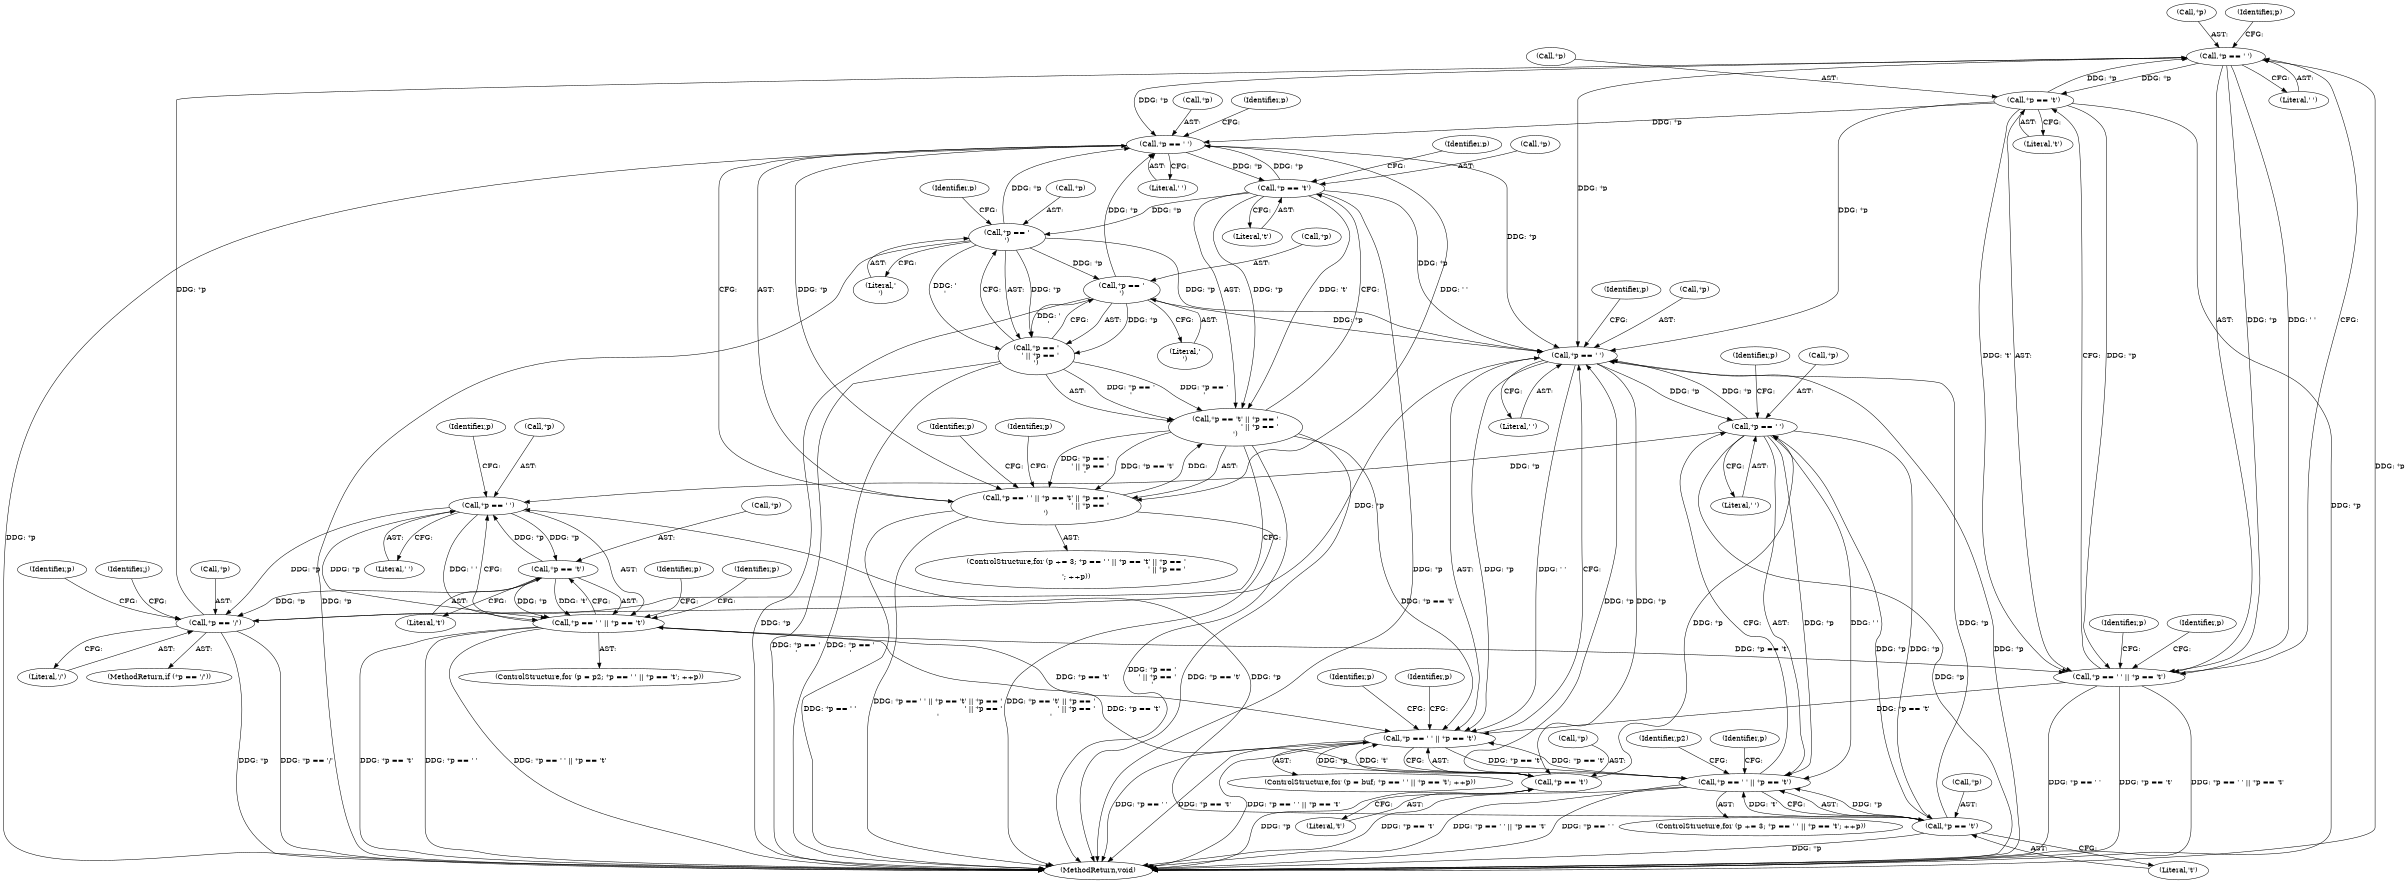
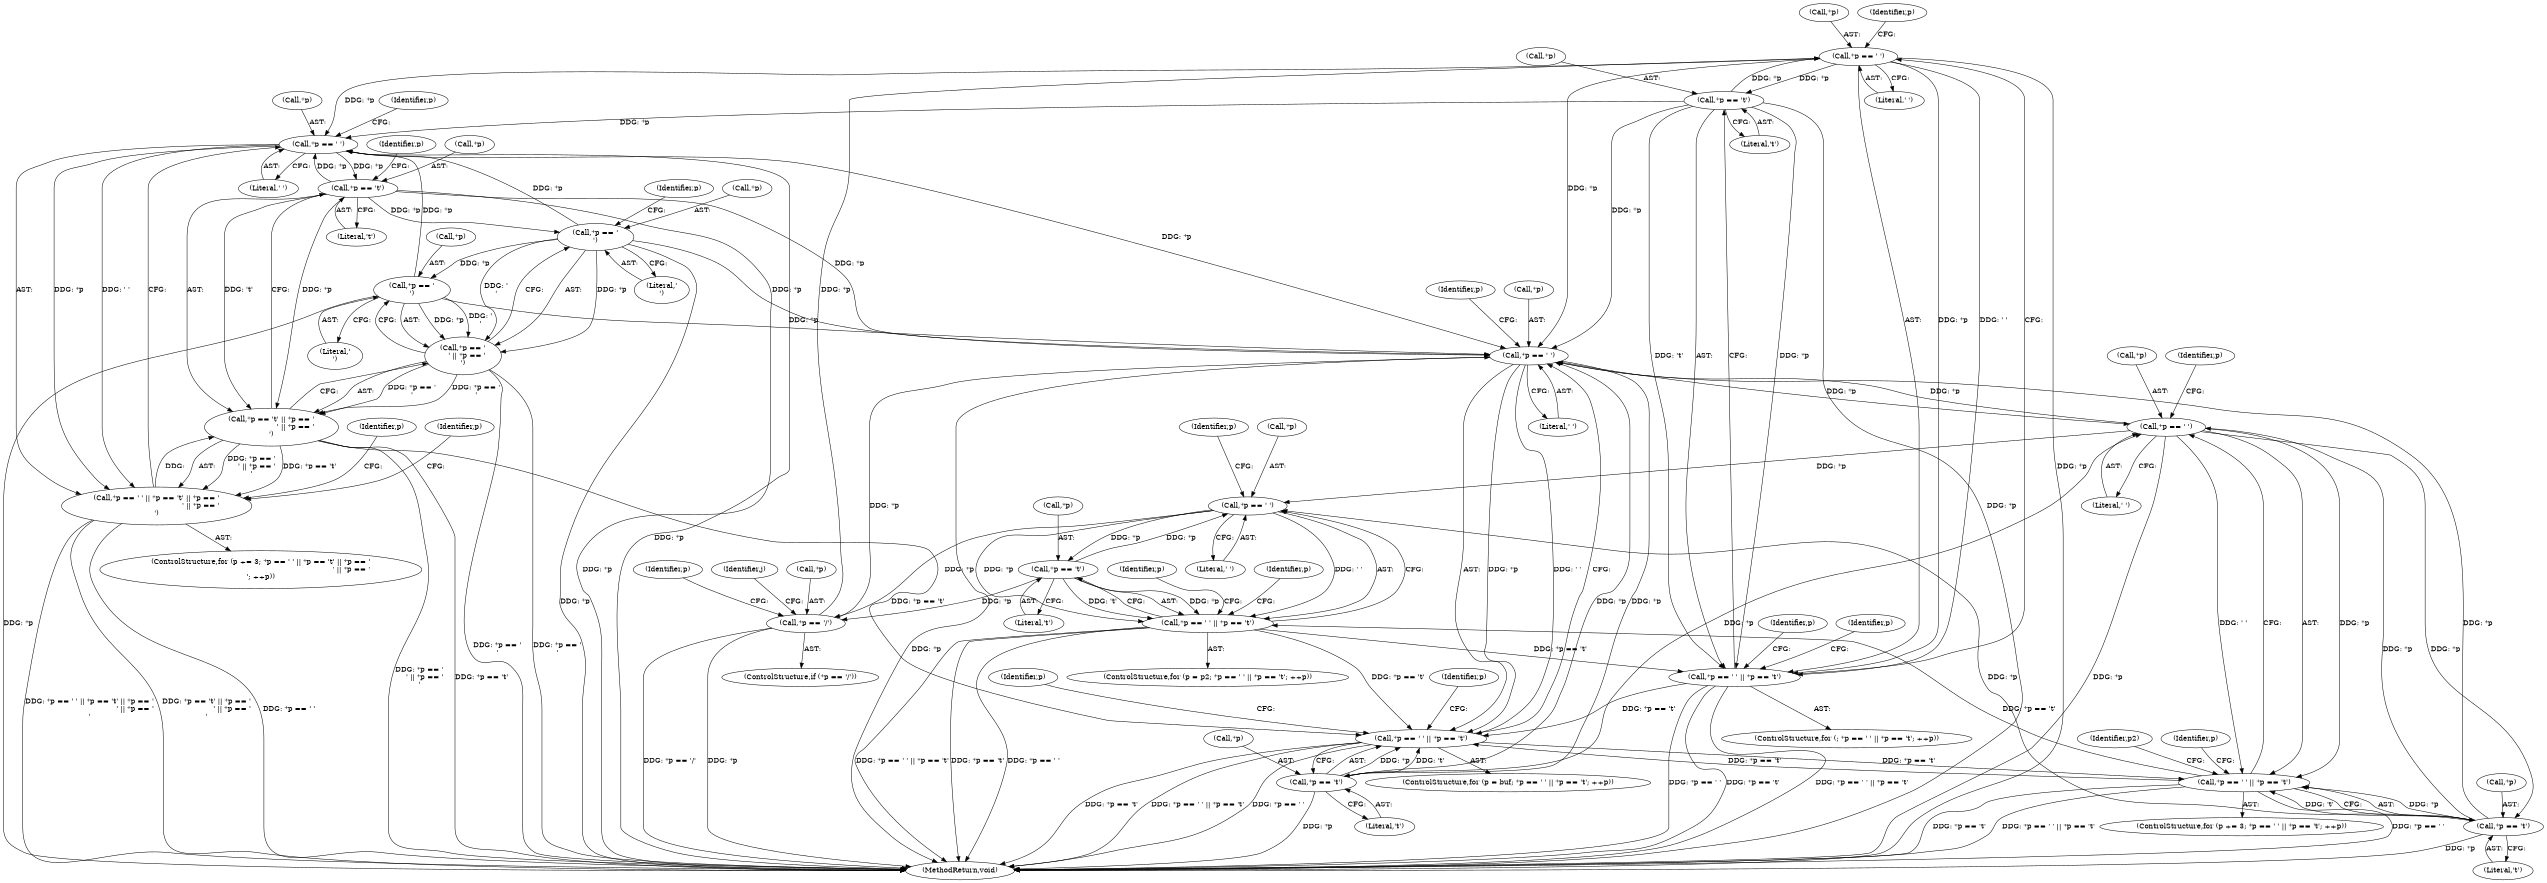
(825, 597) -> (352, 378)
(48, 677) -> none
(159, 677) -> (800, 677)
none -> (1847, 739)
